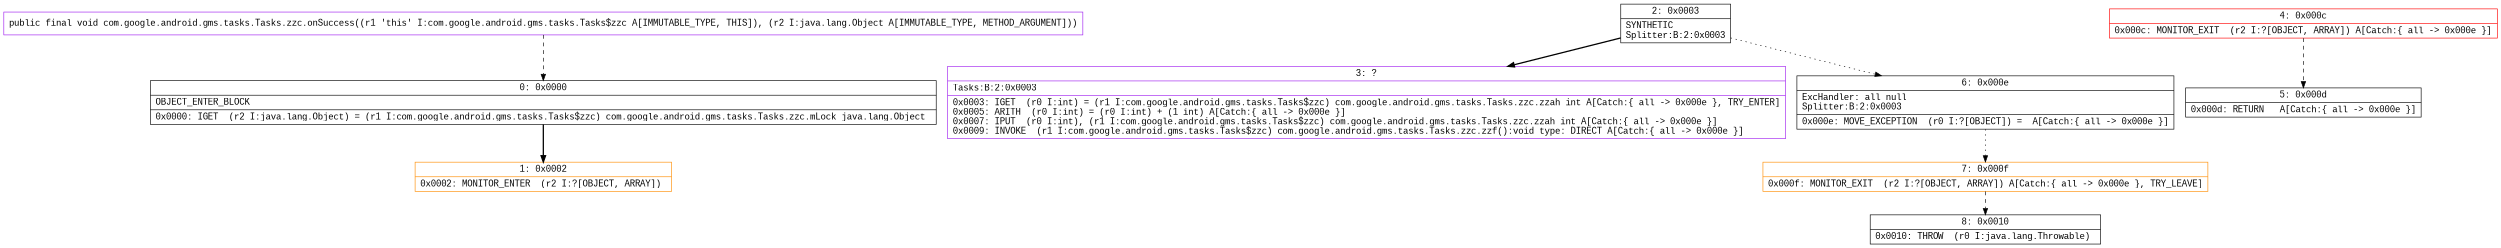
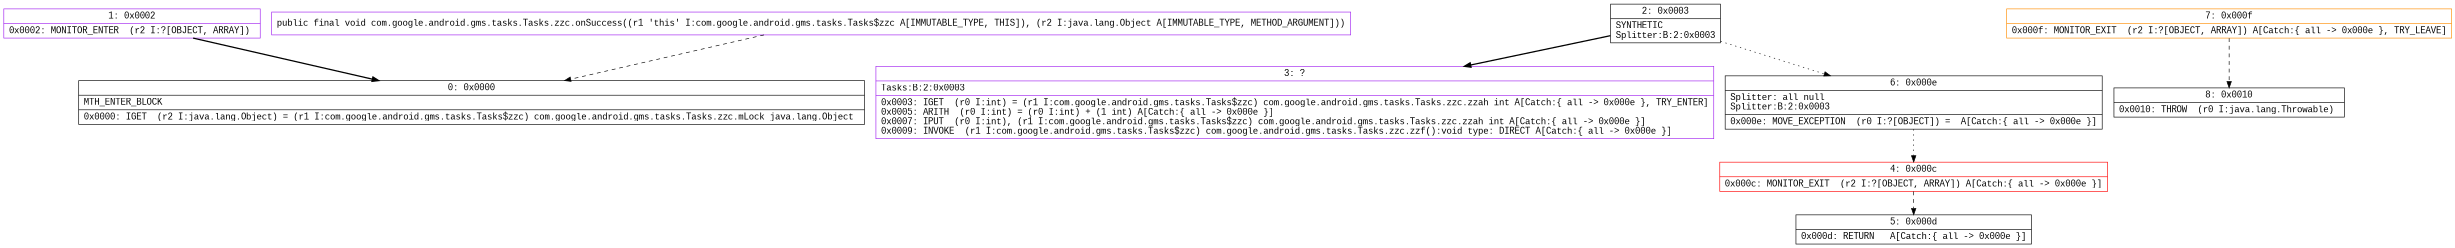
(1855, 97) -> (1778, 97)
(203, 102) -> (123, 102)
(543, 140) -> (283, 59)
(1985, 142) -> (1914, 142)
(543, 177) -> (132, 23)
